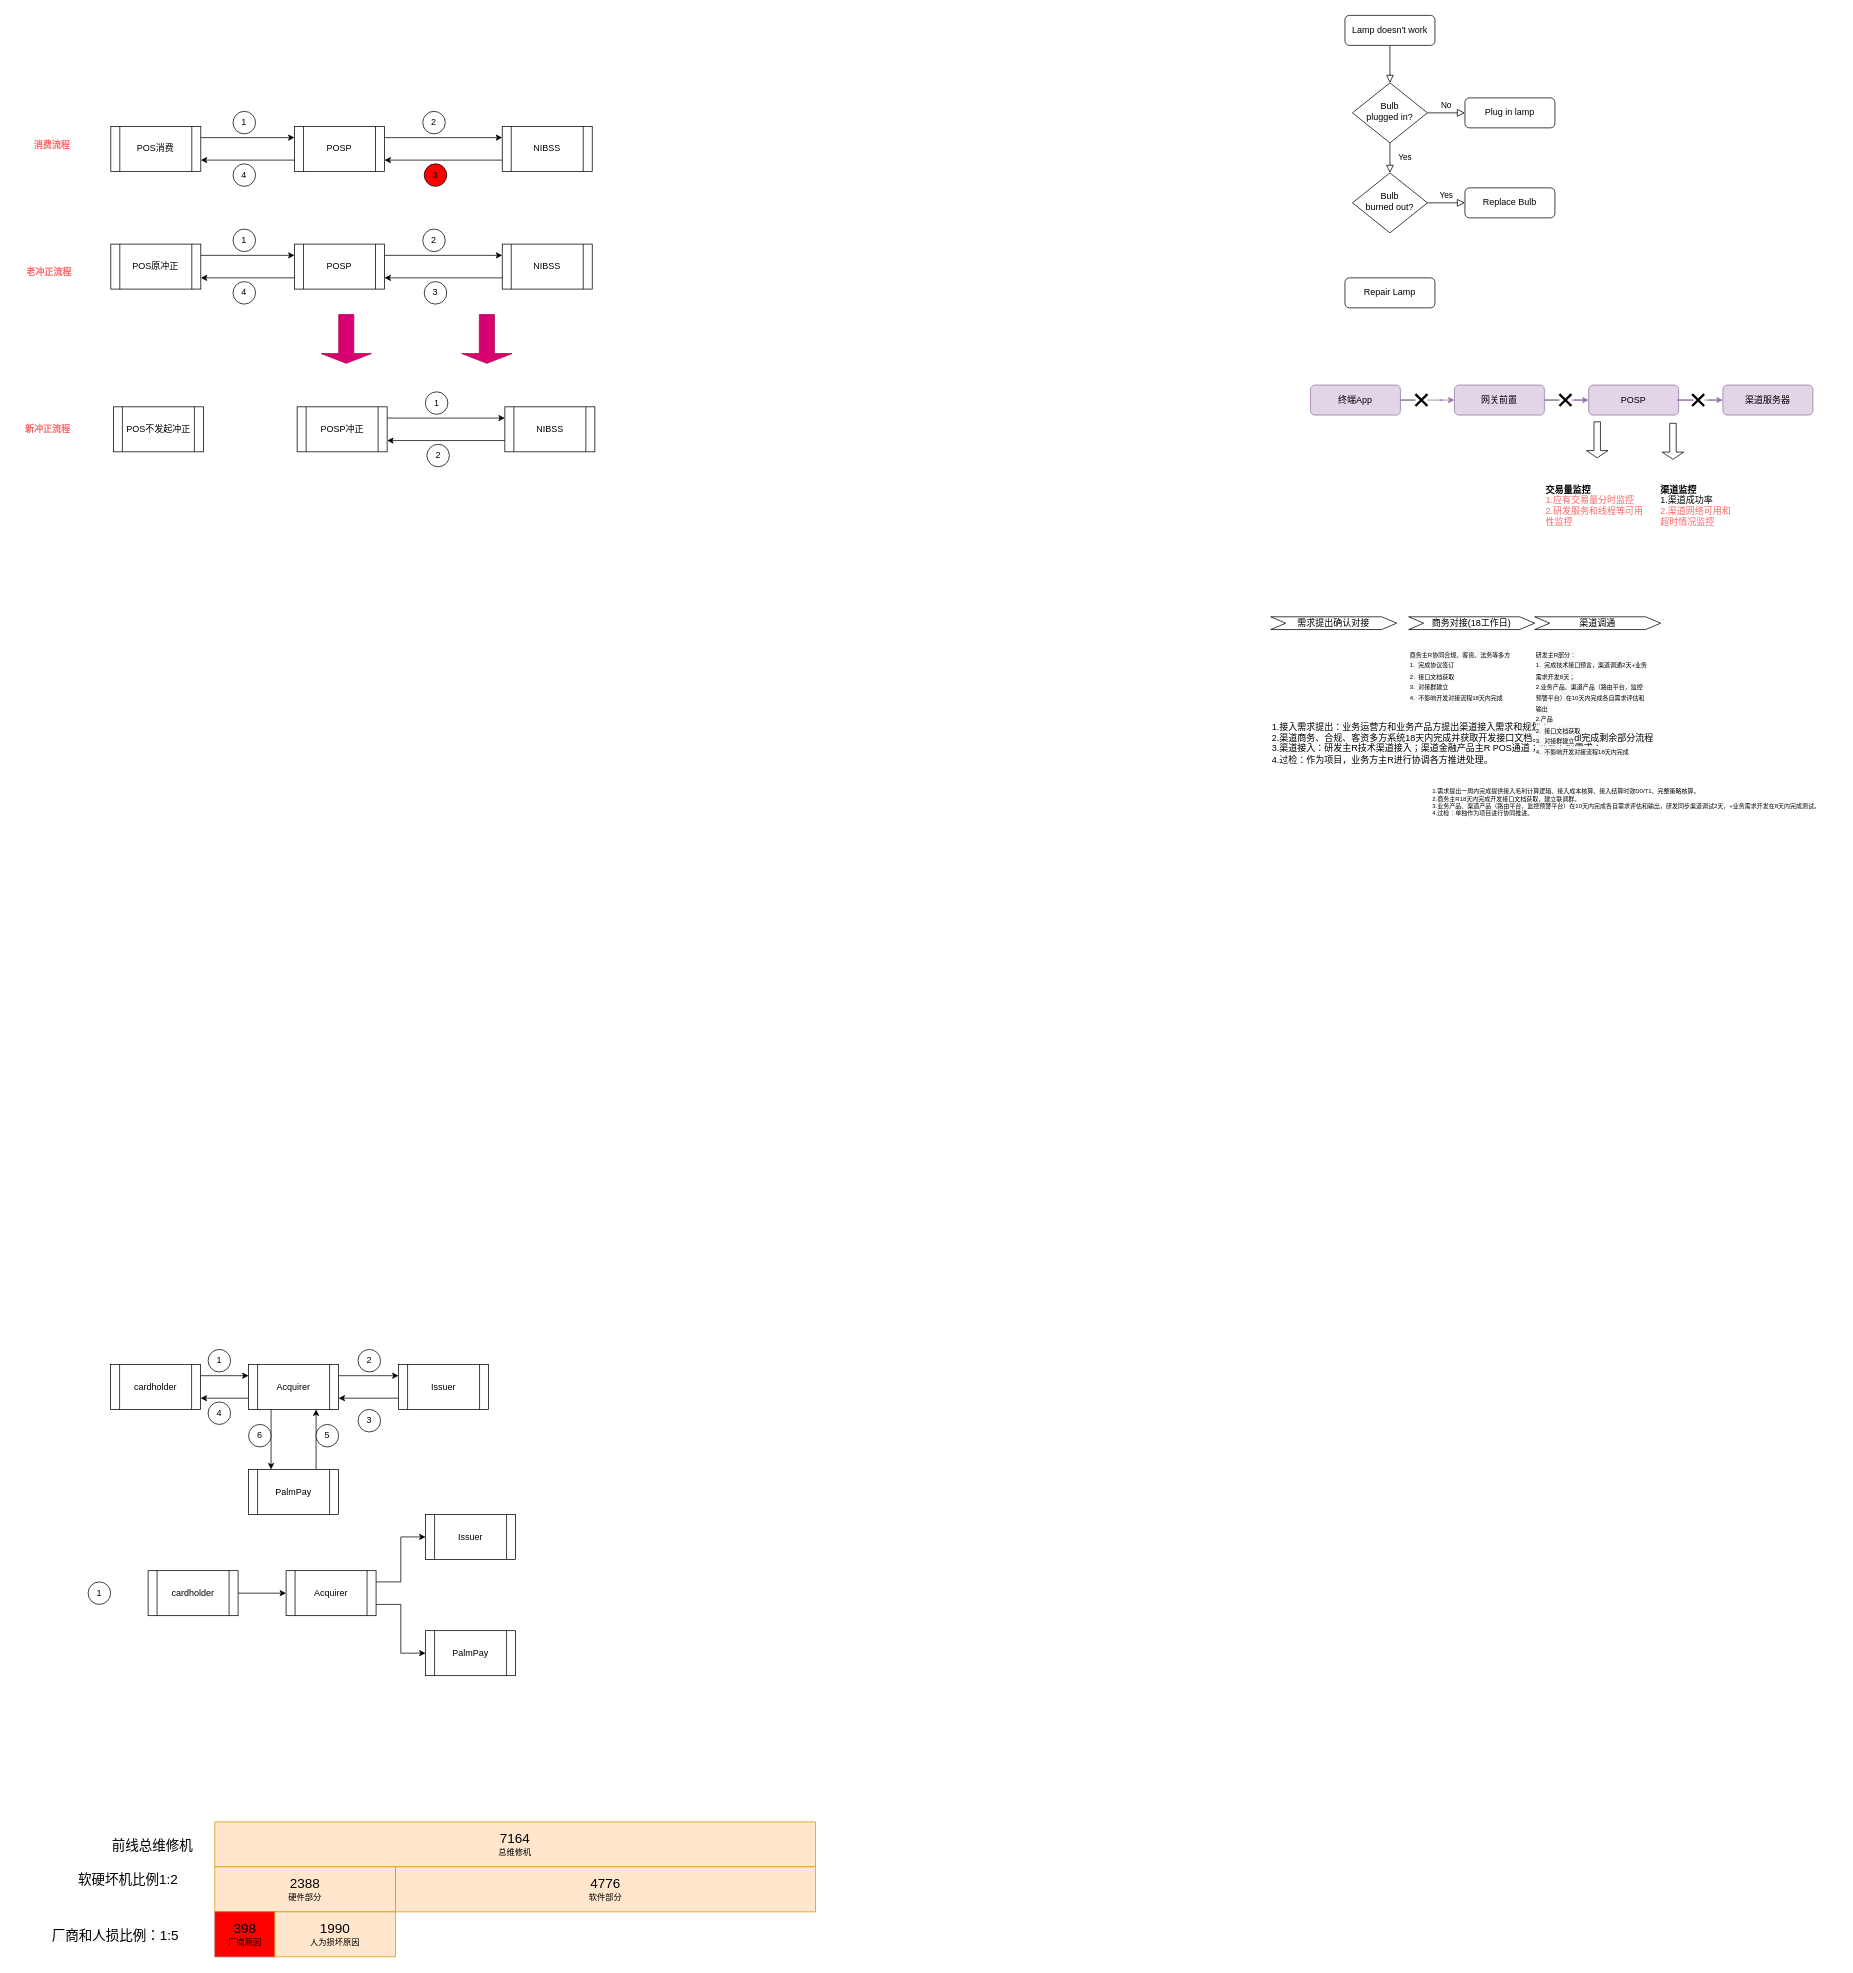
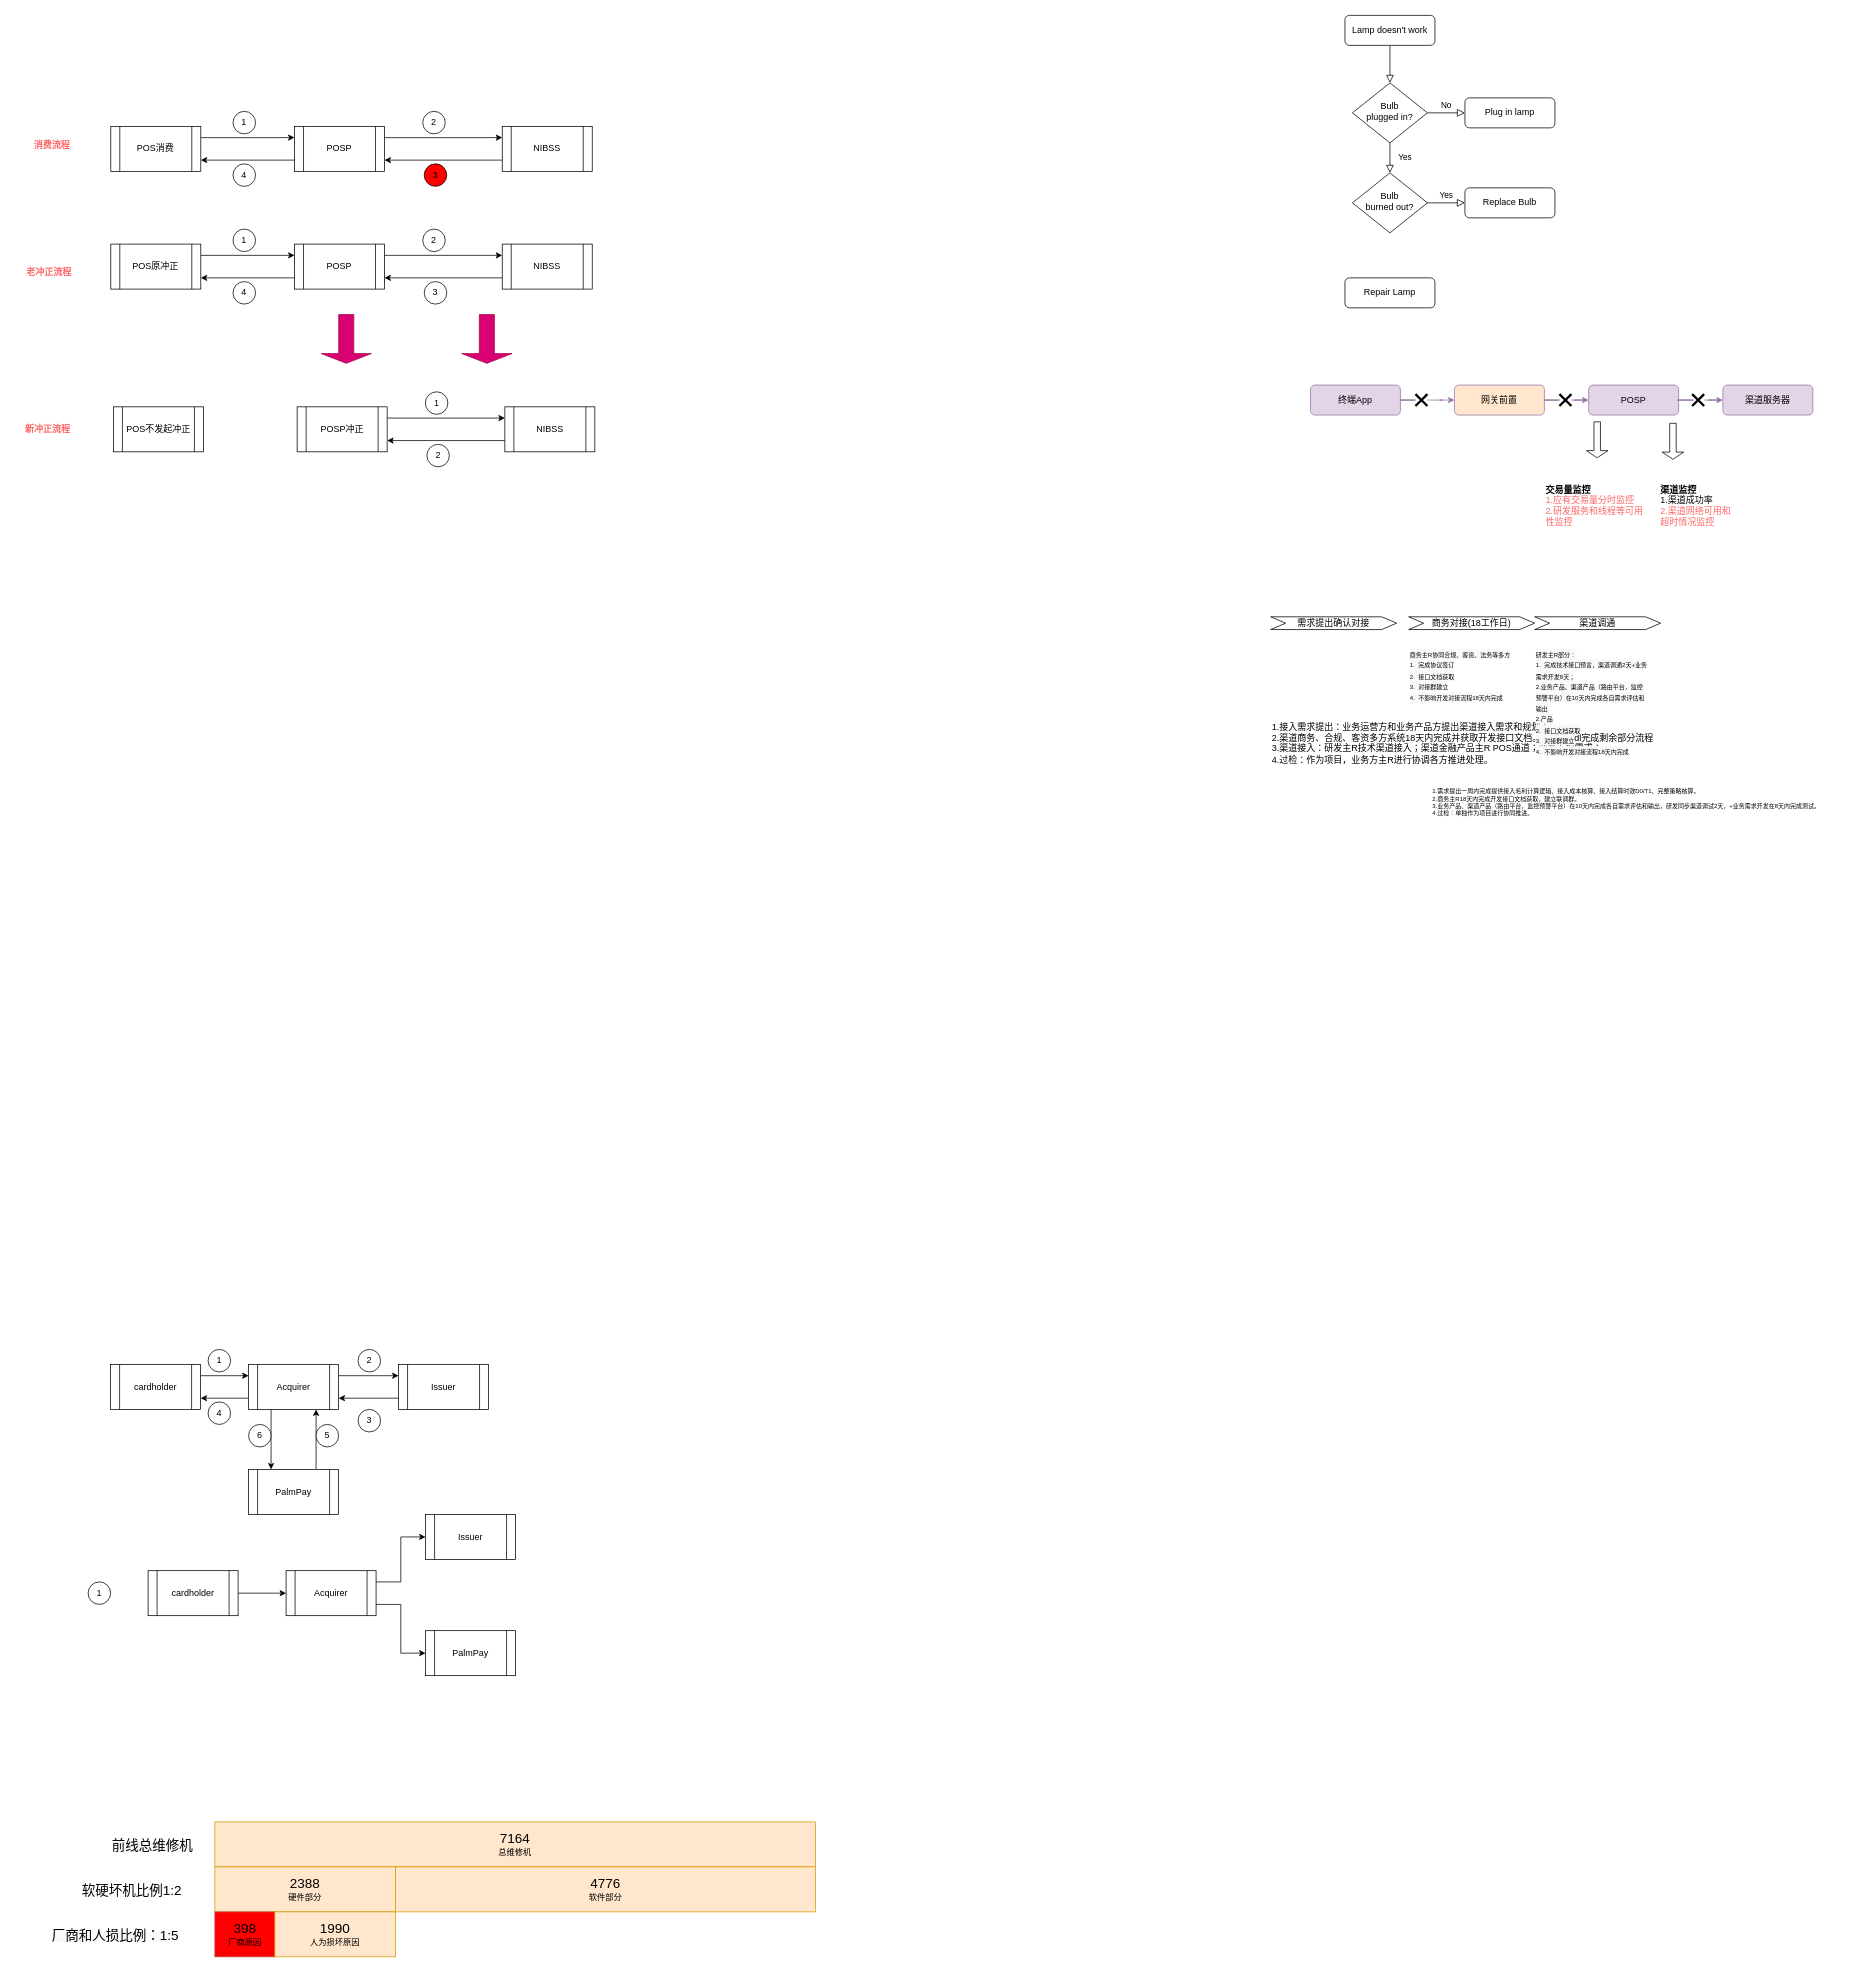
(1500, 400) -> (1500, 400)
(133, 1878) -> (137, 1890)
